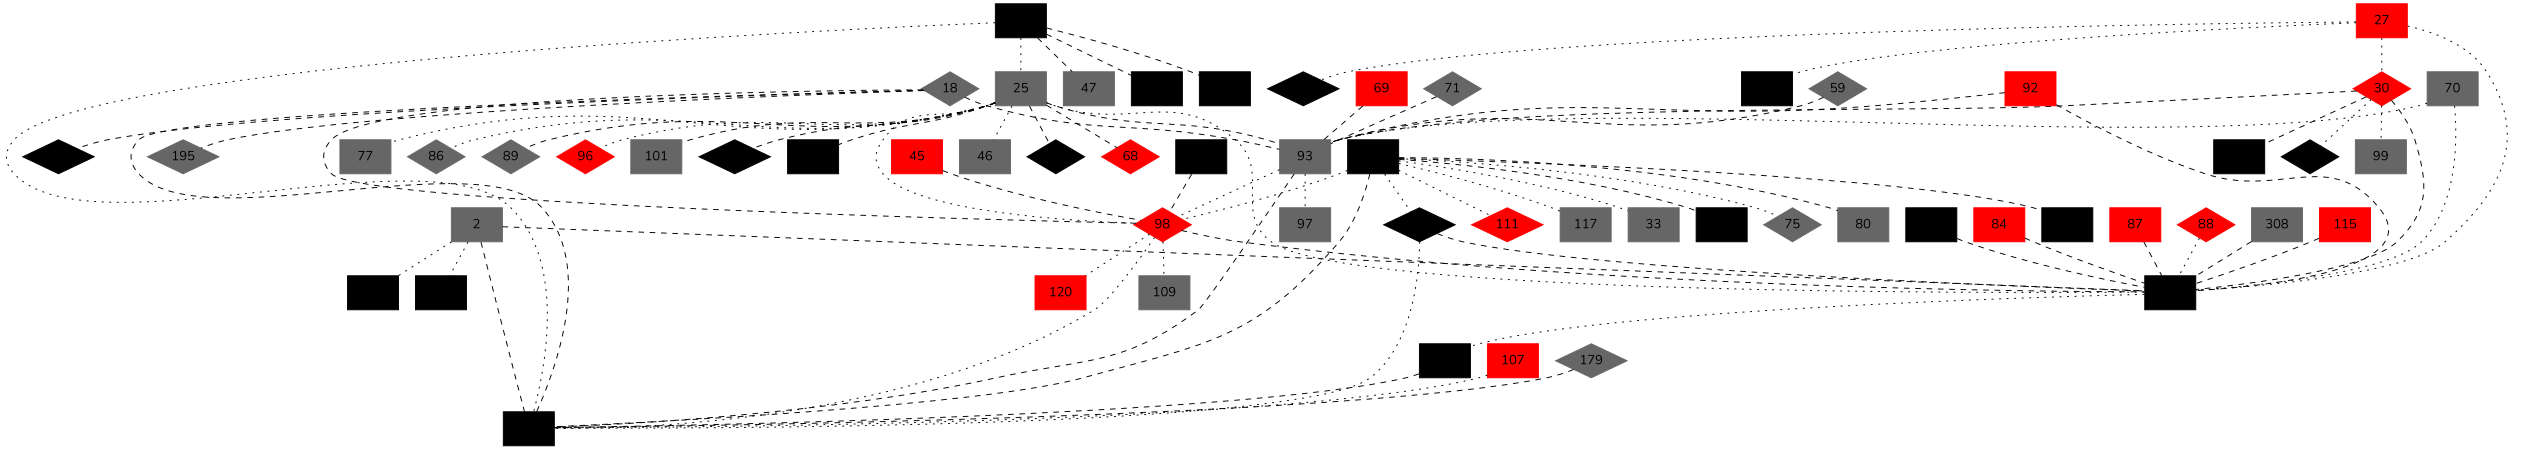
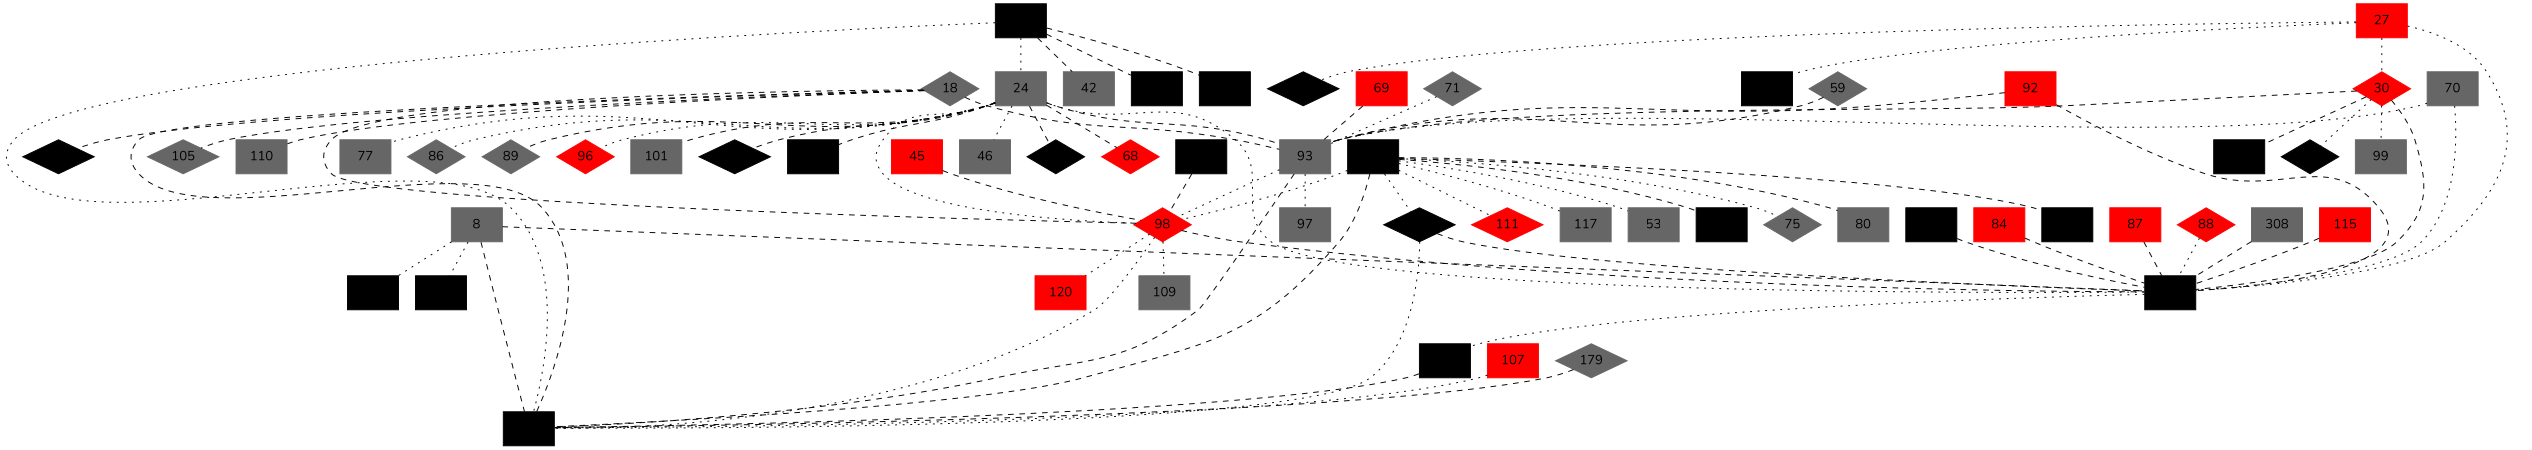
(1021, 89) -> (1021, 89)
(1089, 89) -> (1089, 89)
(1384, 120) -> (1384, 120)
(183, 157) -> (183, 157)
none -> (262, 157)
(477, 225) -> (477, 225)
(1654, 225) -> (1654, 225)
